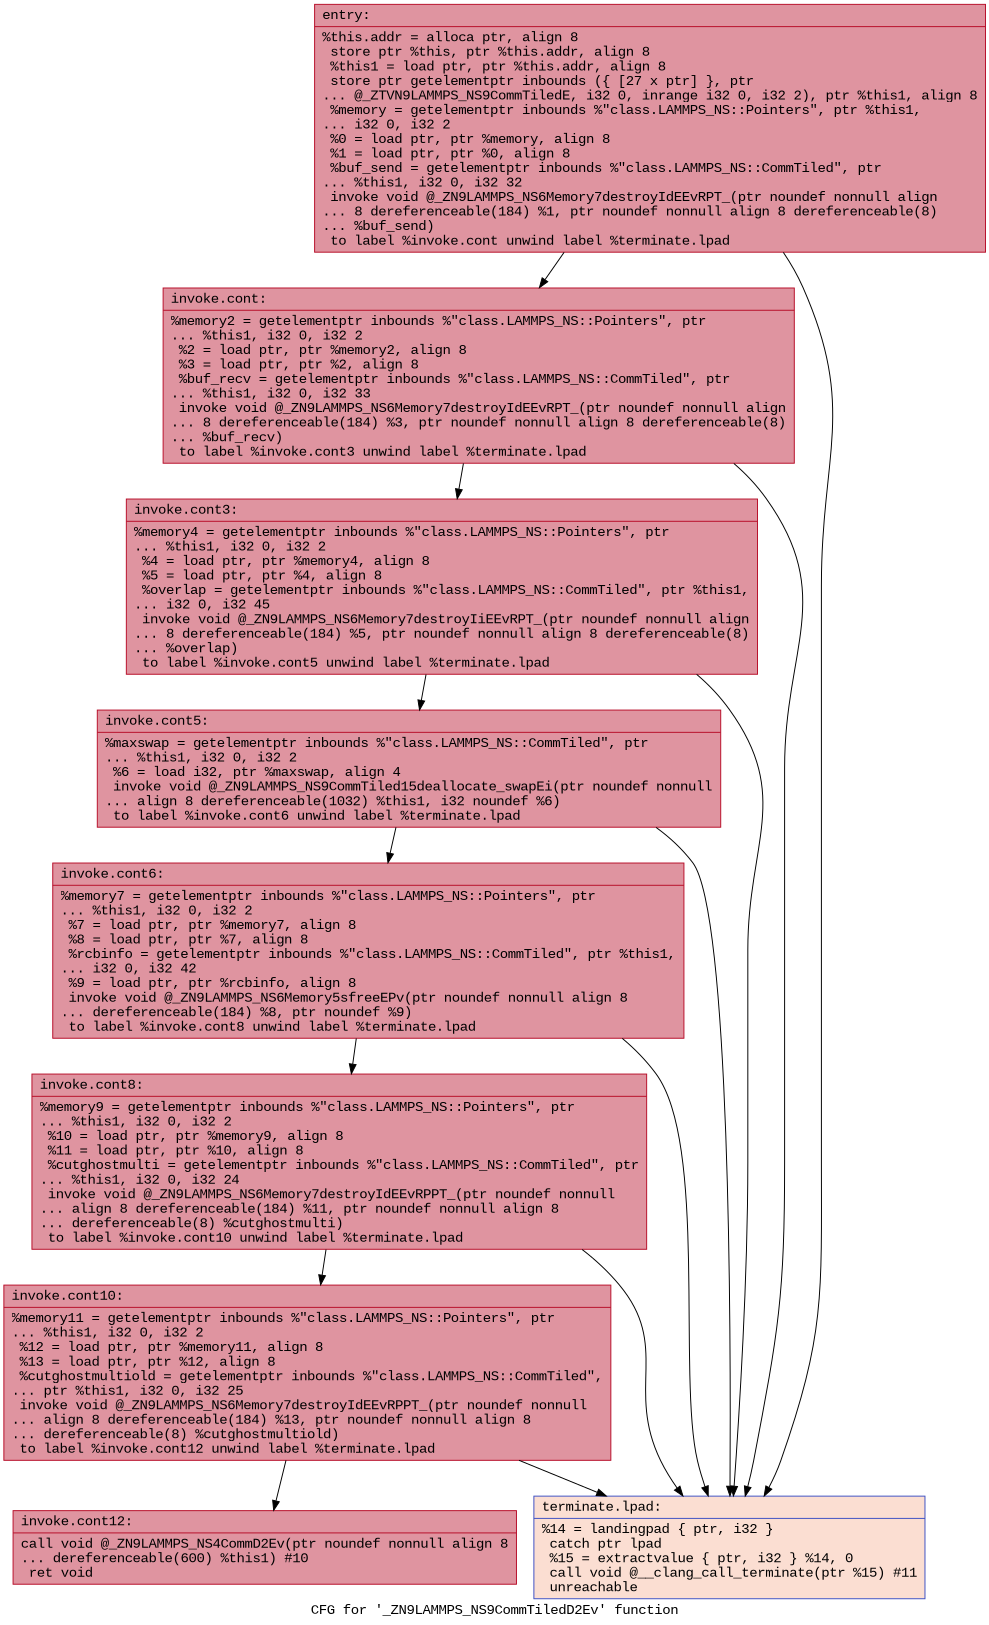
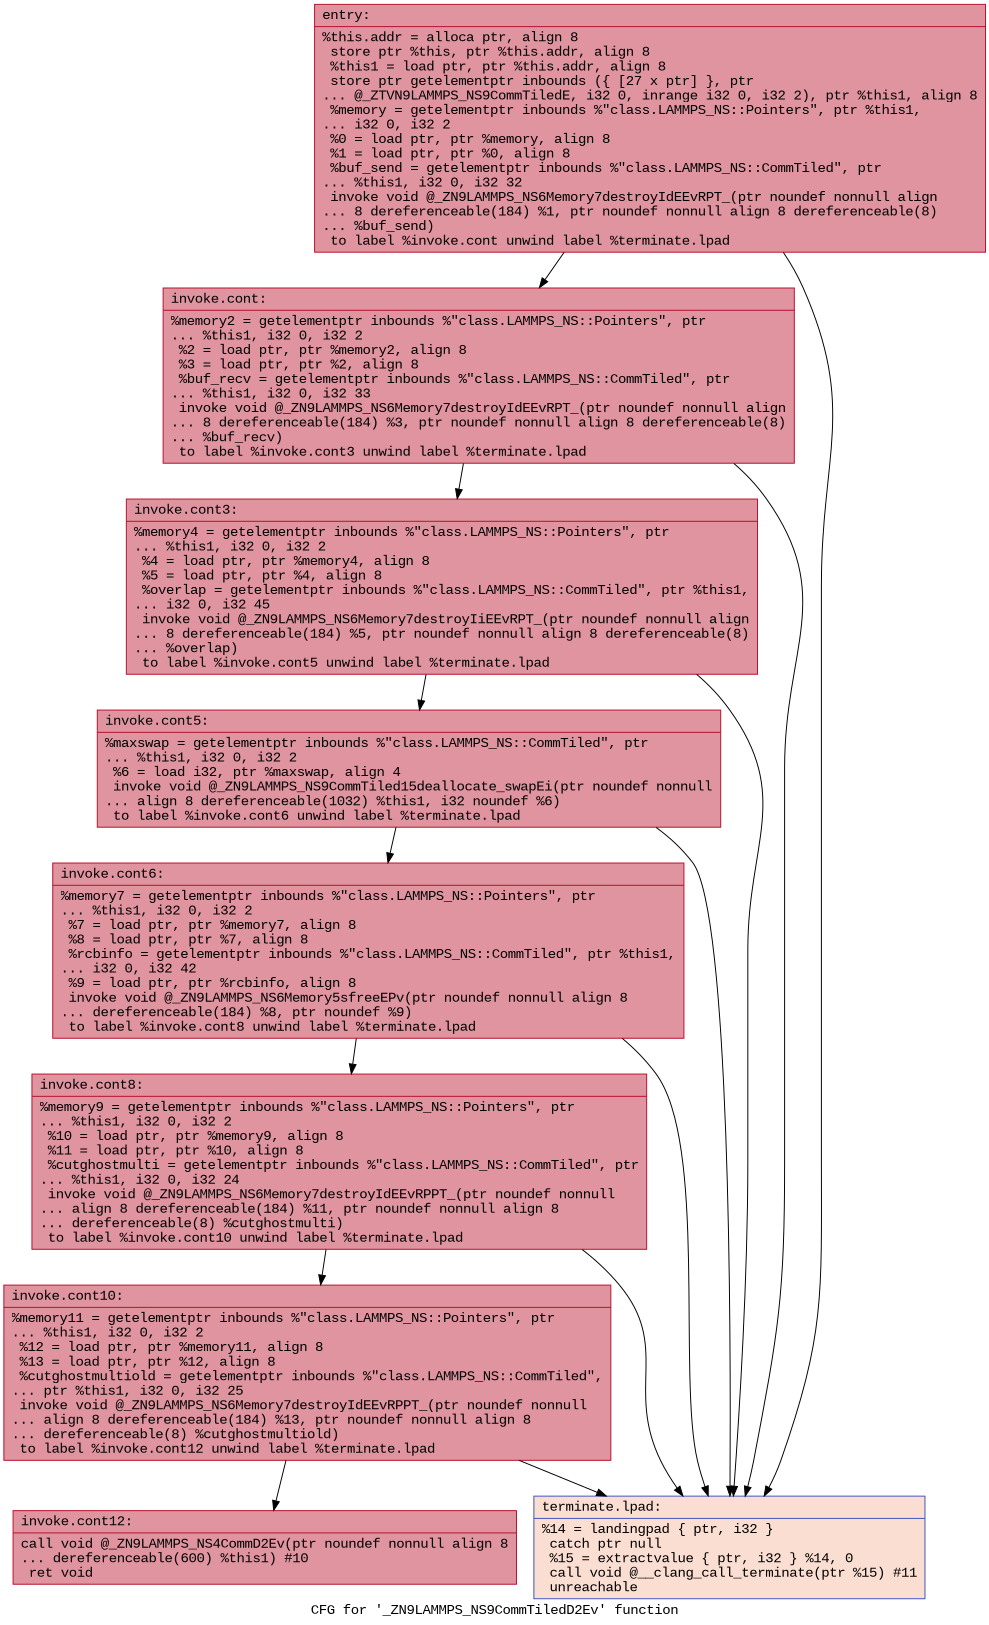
(602, 1544) -> (602, 1544)
